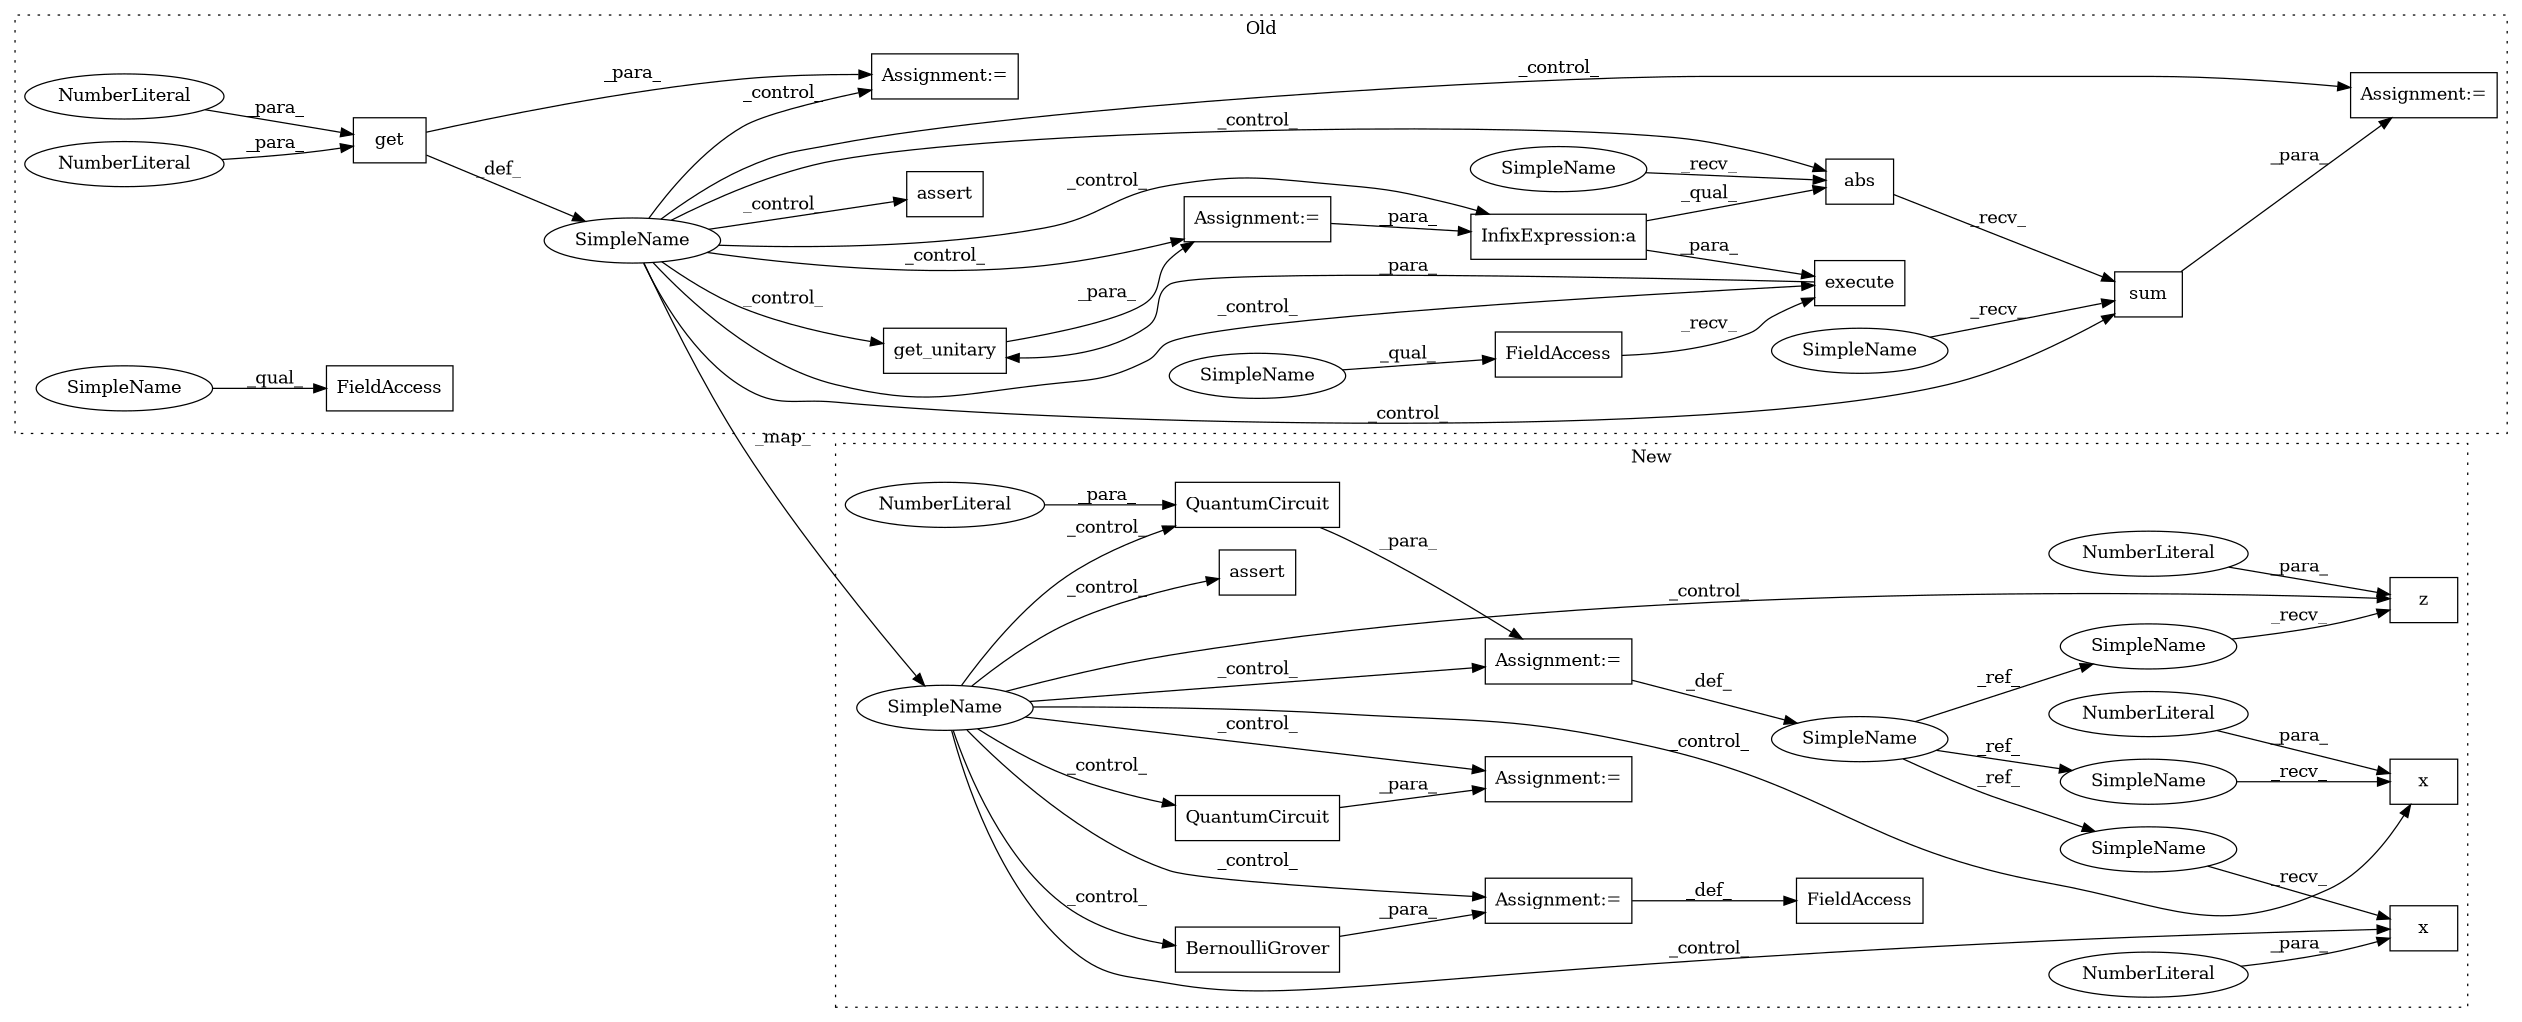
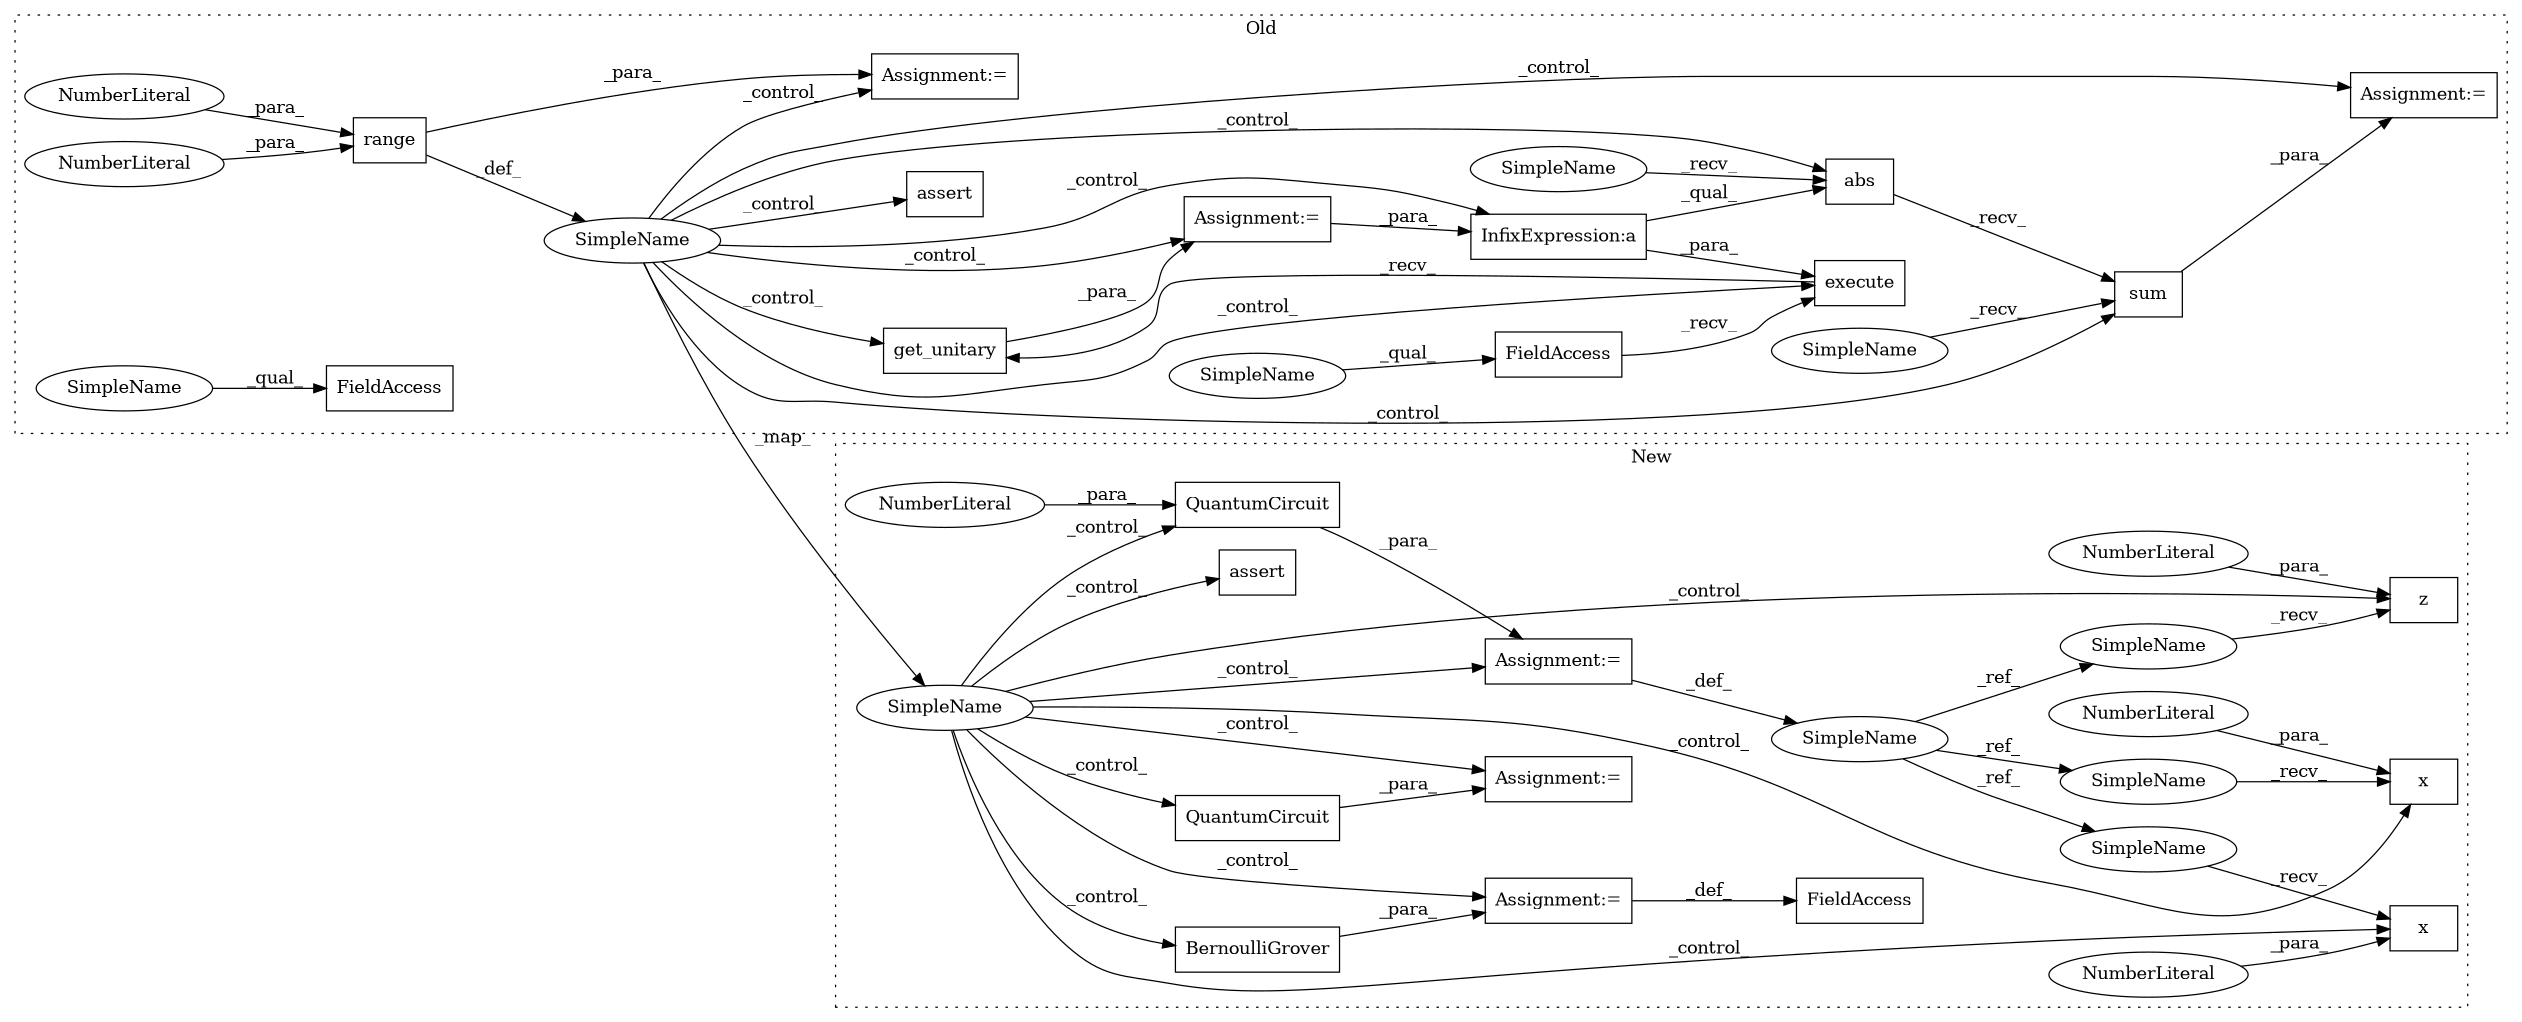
(390, 140) -> (390, 140)
(1408, 266) -> (1408, 266)
